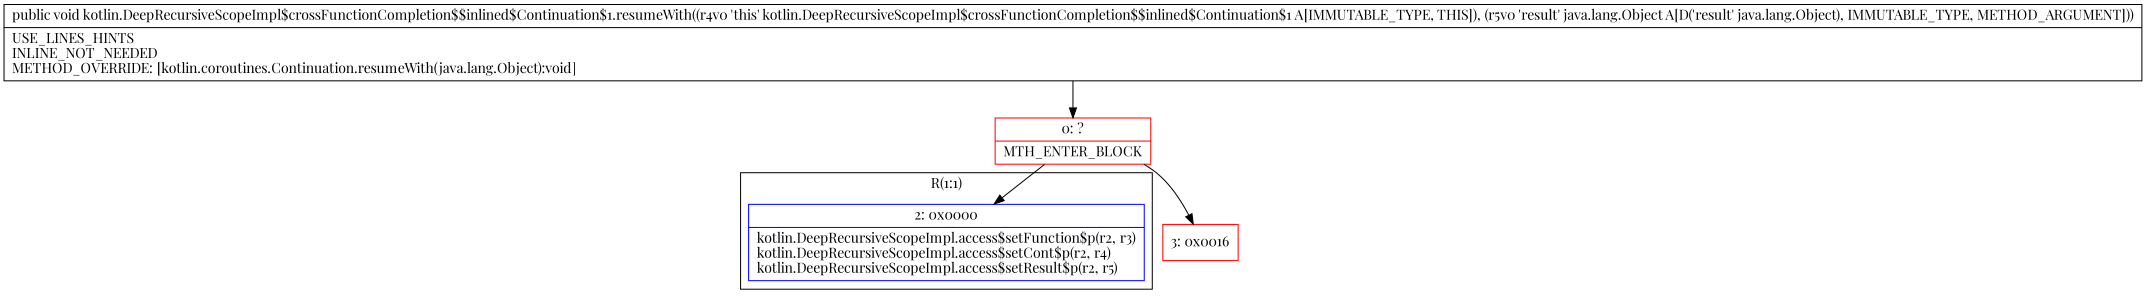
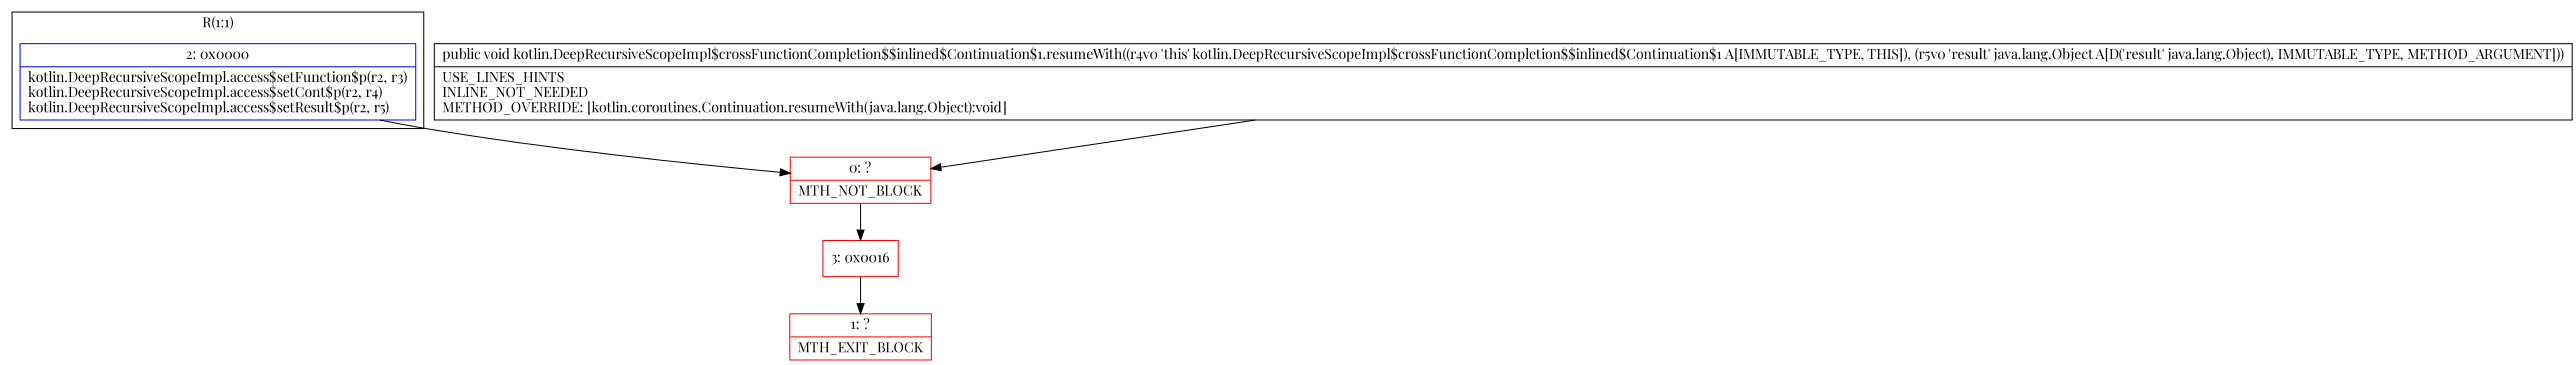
(1073, 152) -> (861, 191)
(1023, 181) -> (579, 151)
none -> (861, 337)
